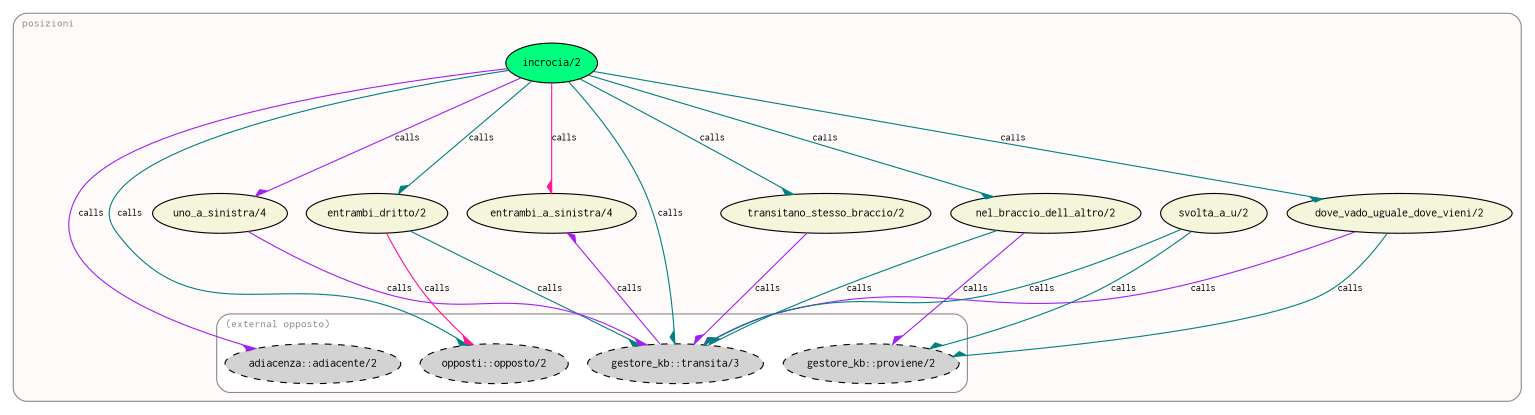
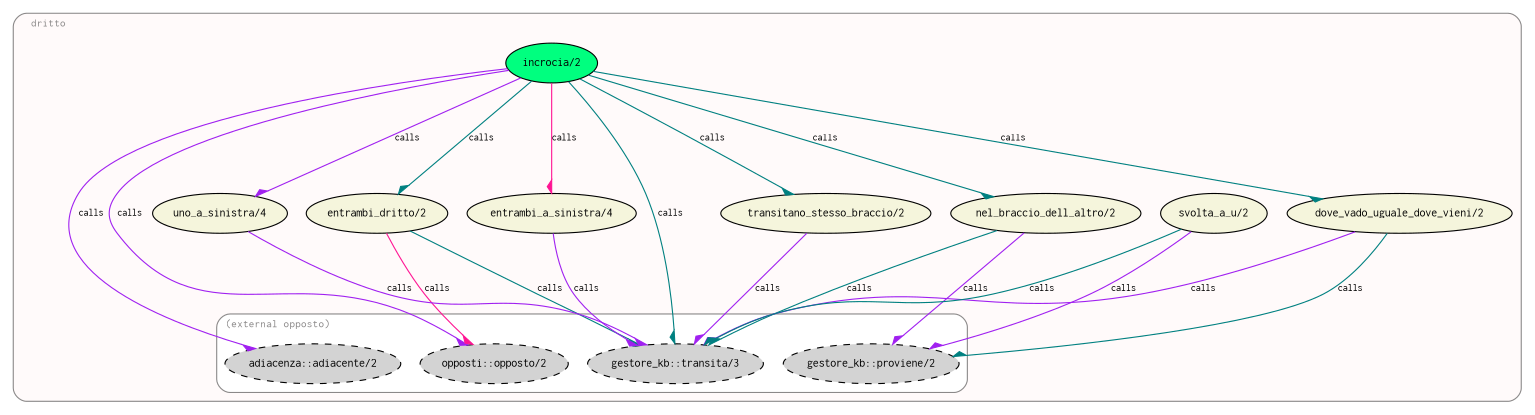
(49, 24) -> (49, 24)
(119, 192) -> (119, 192)
(1092, 293) -> (1092, 293)
(618, 294) -> (575, 296)
